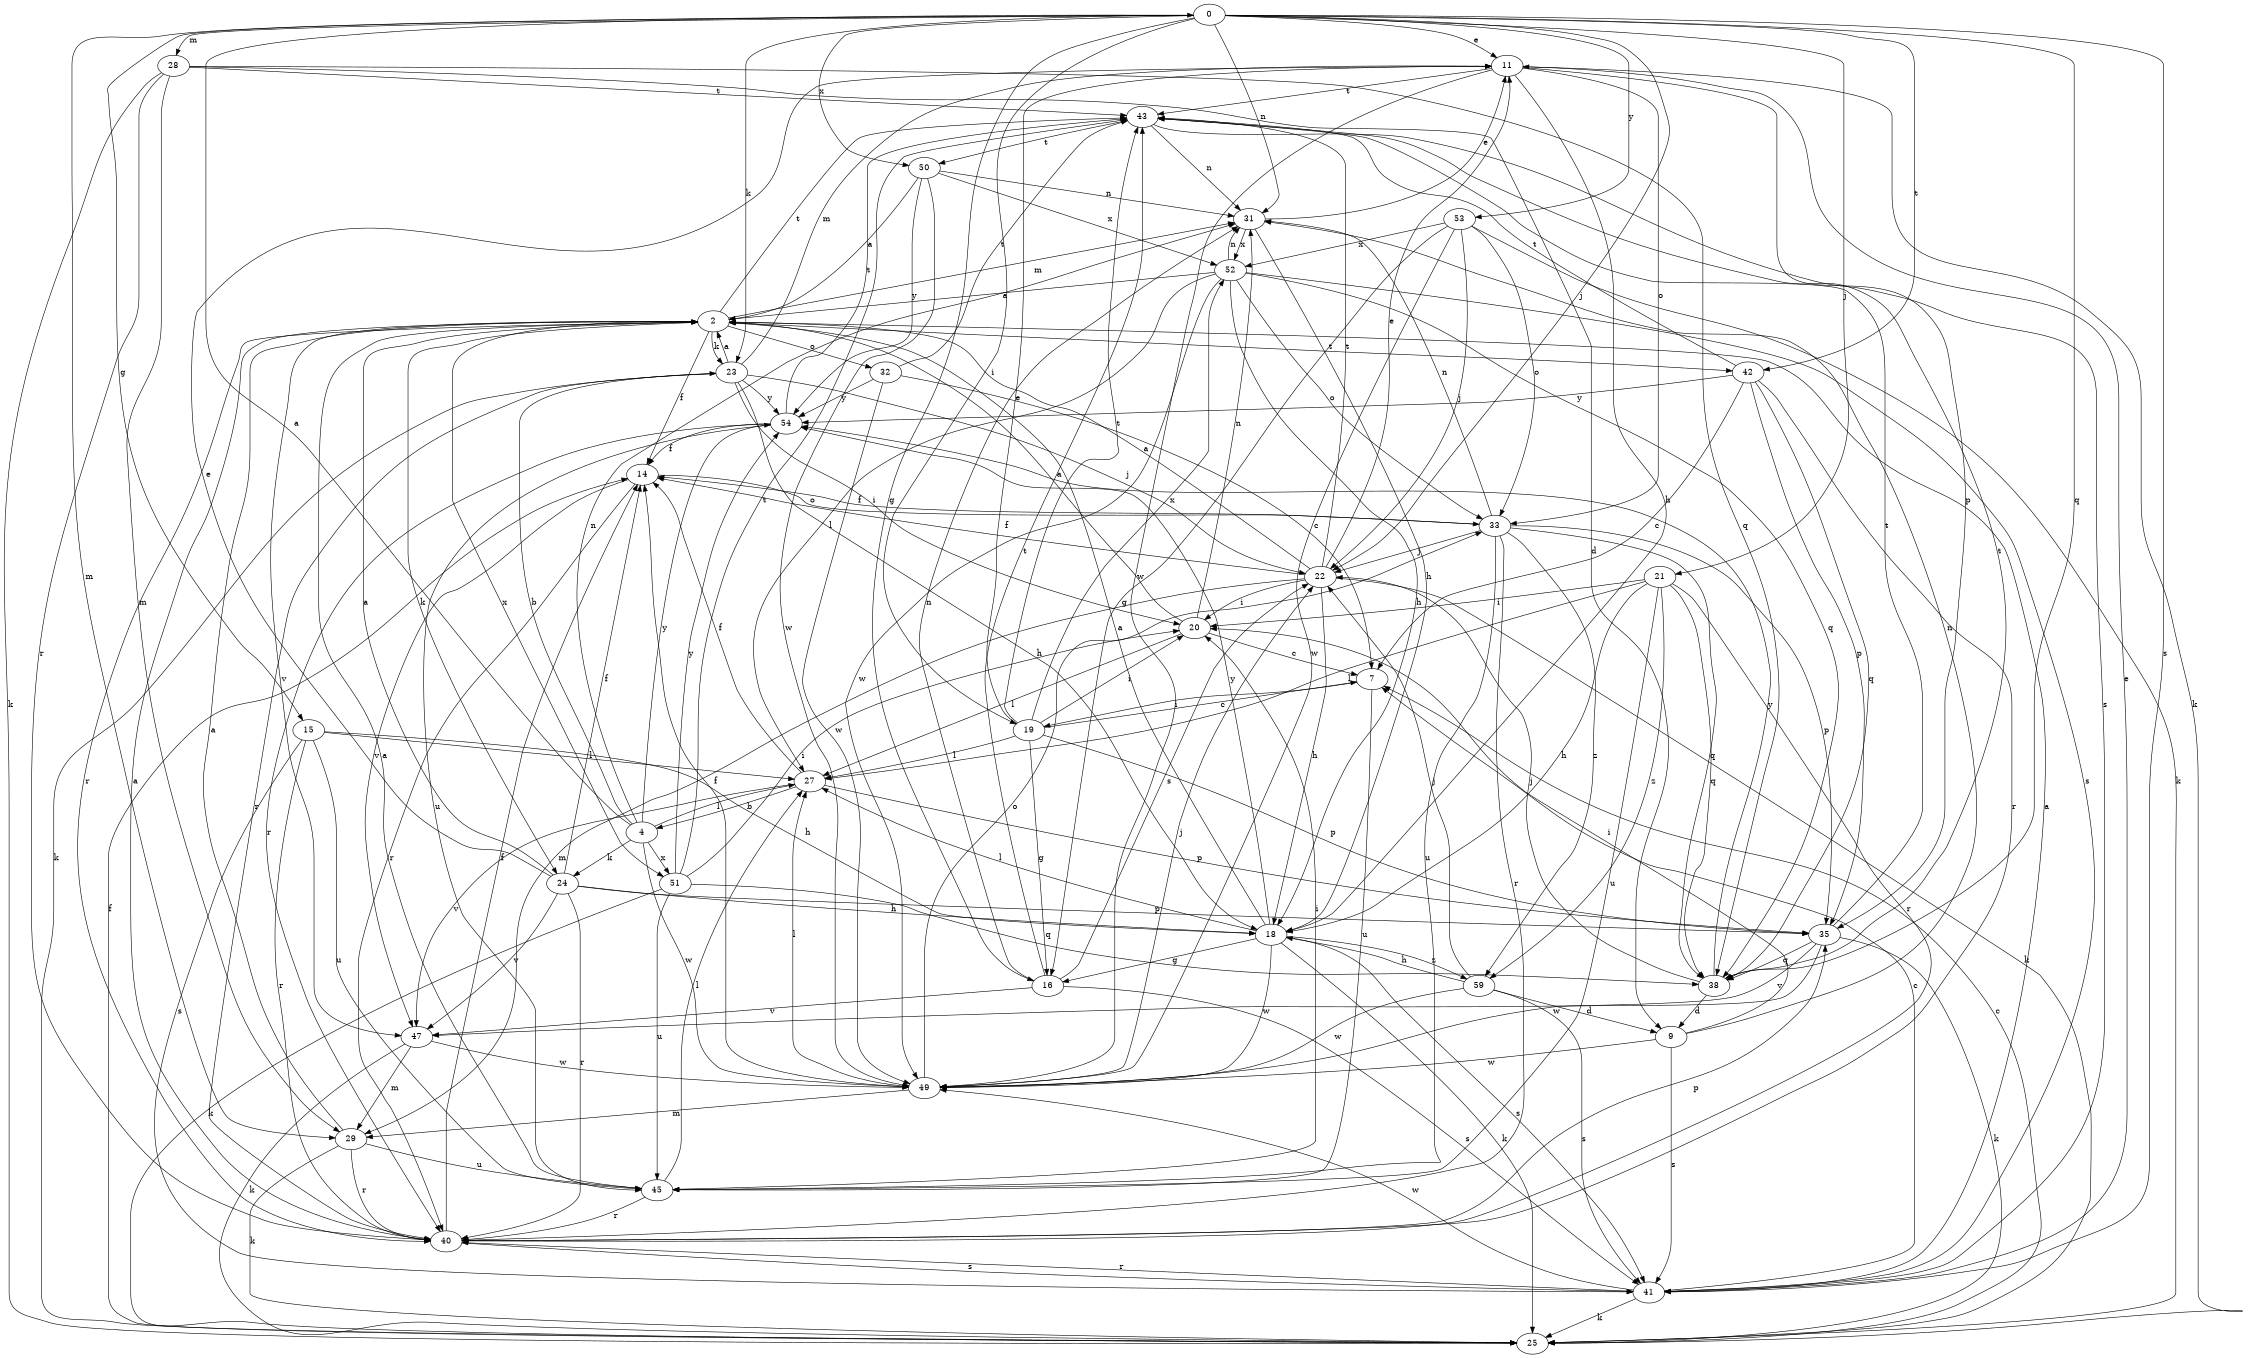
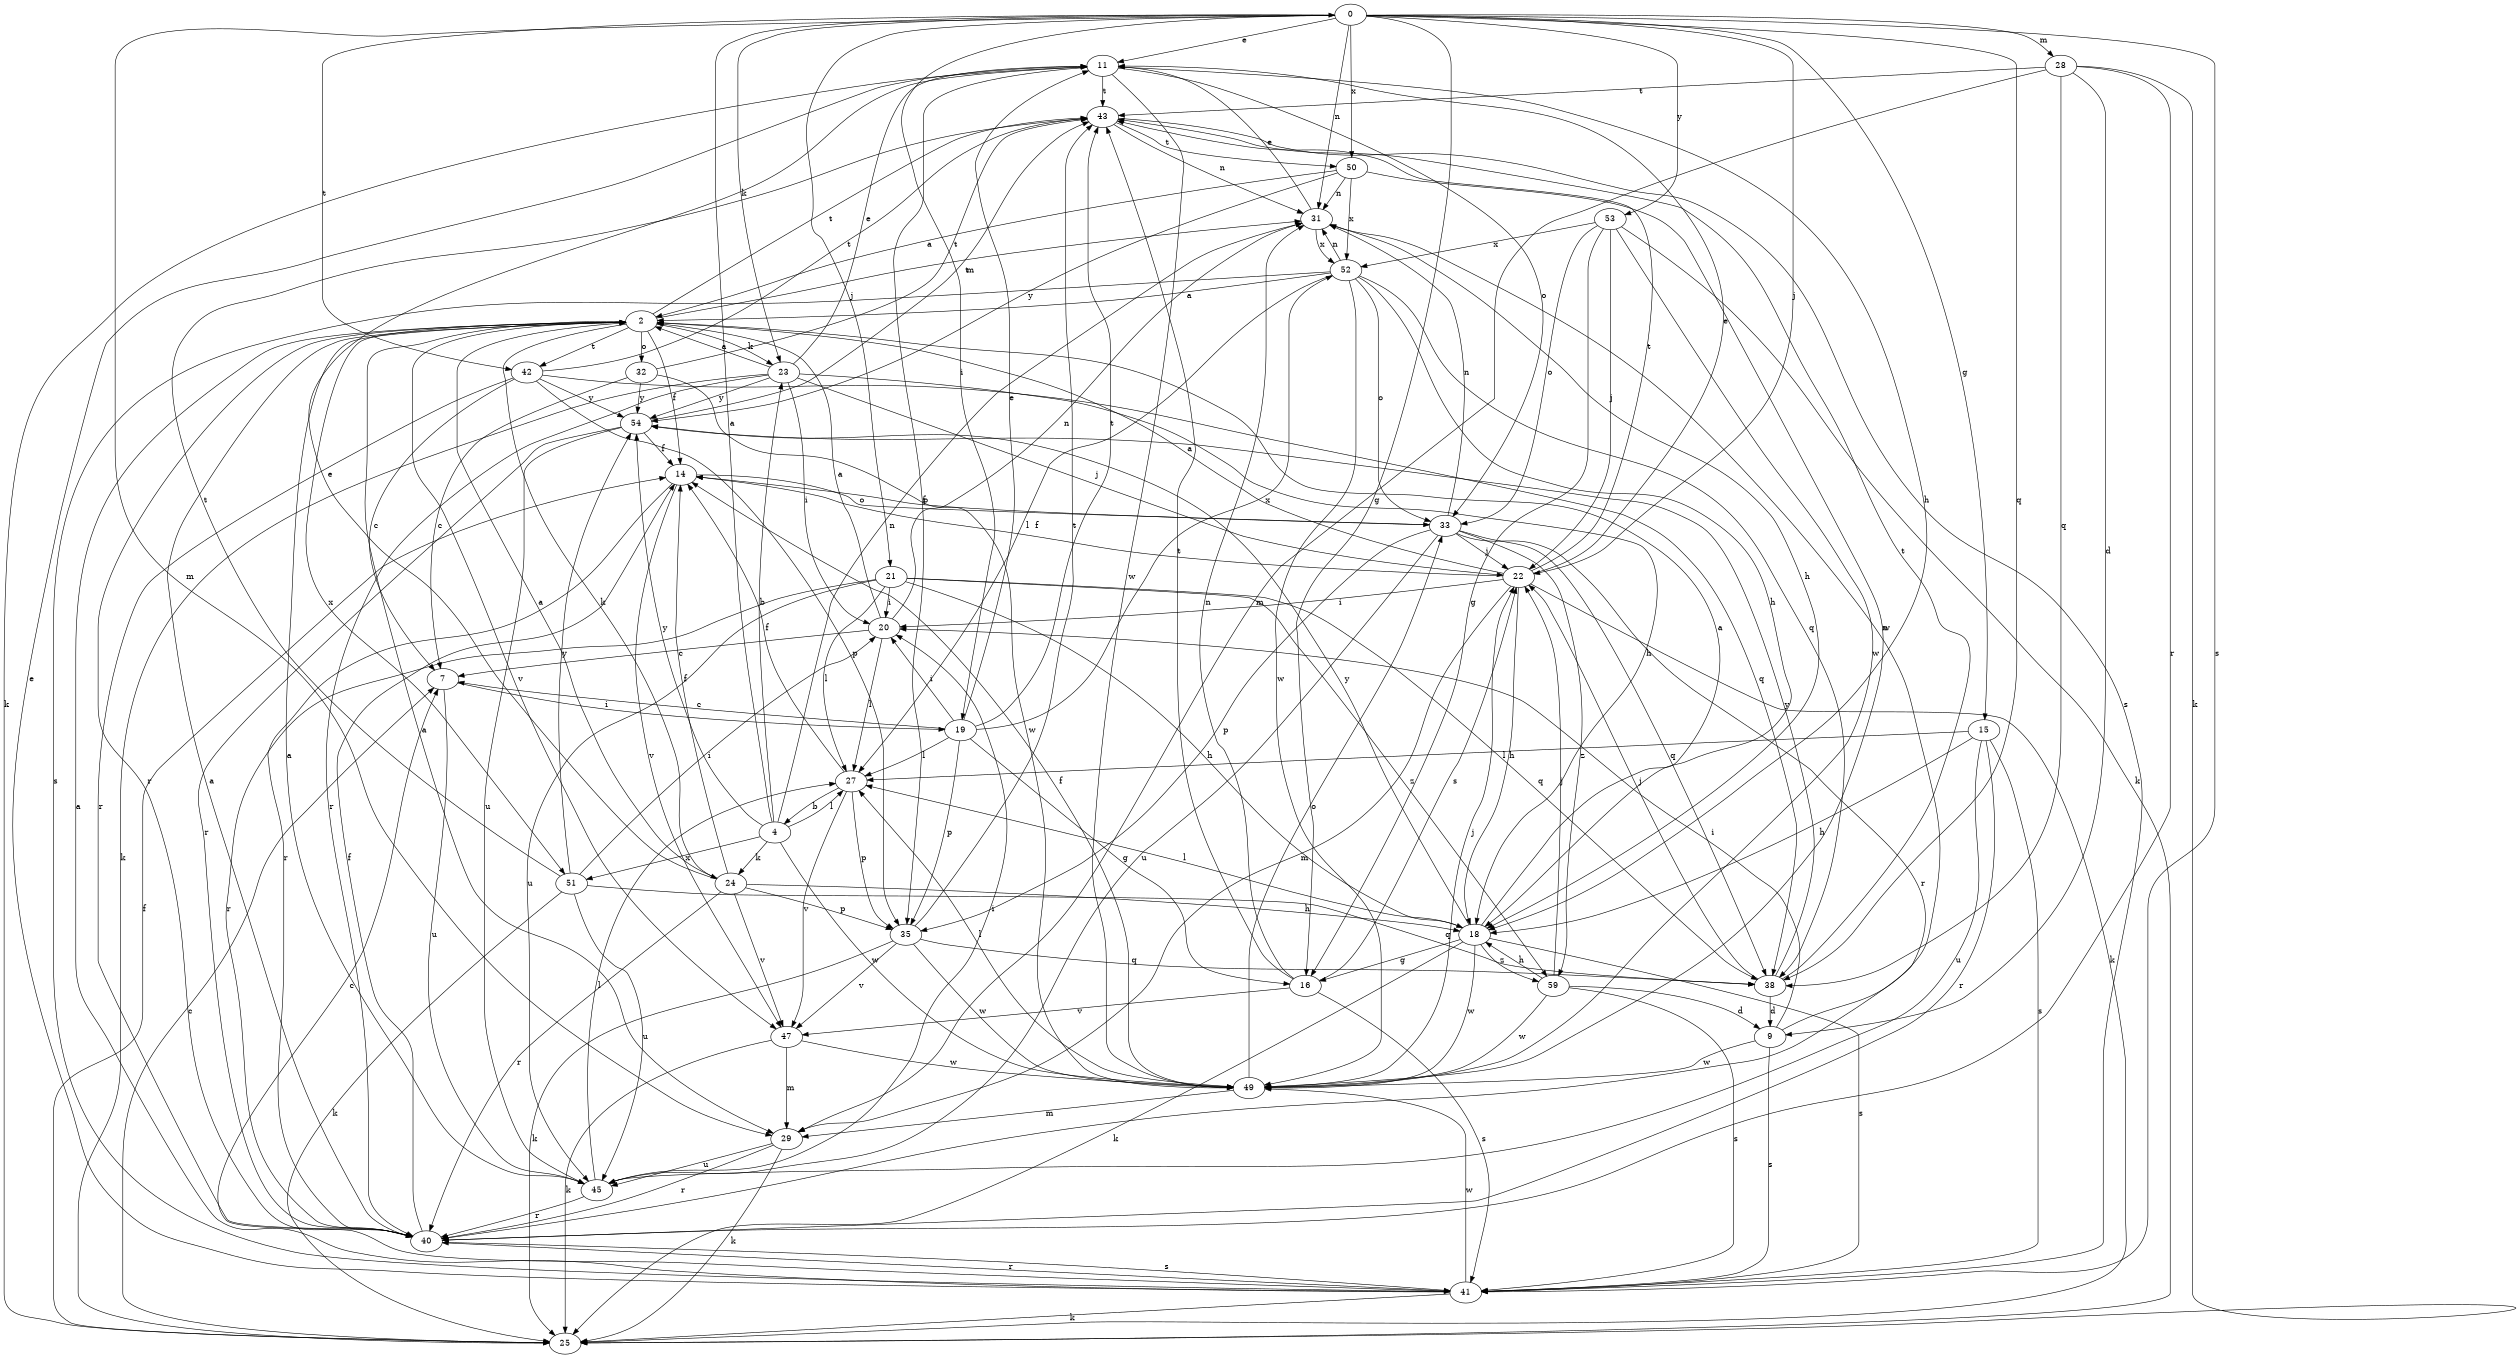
(827, 219) -> (869, 219)
(234, 539) -> (408, 693)
(1451, 1218) -> none
